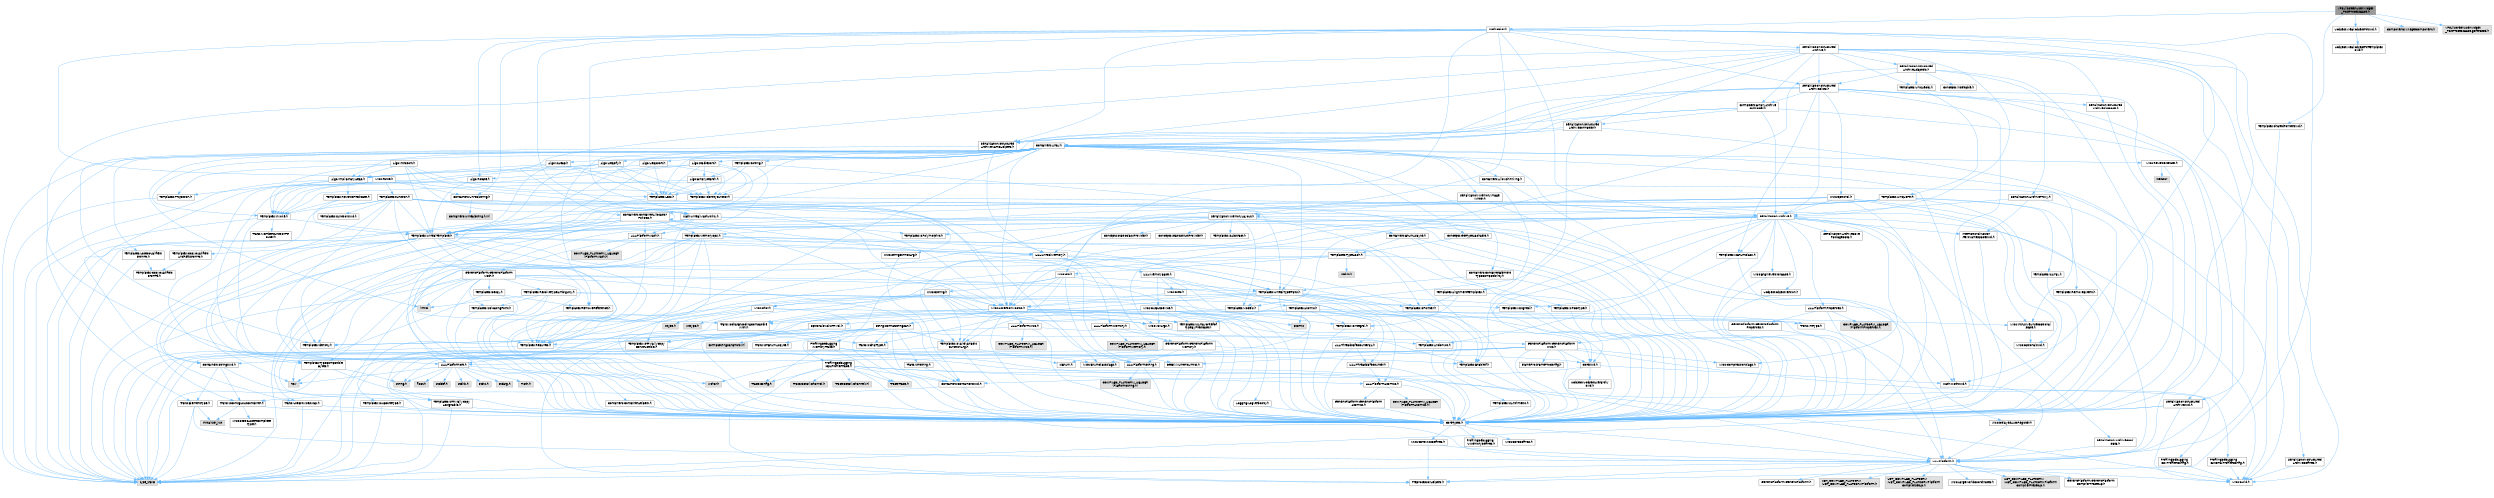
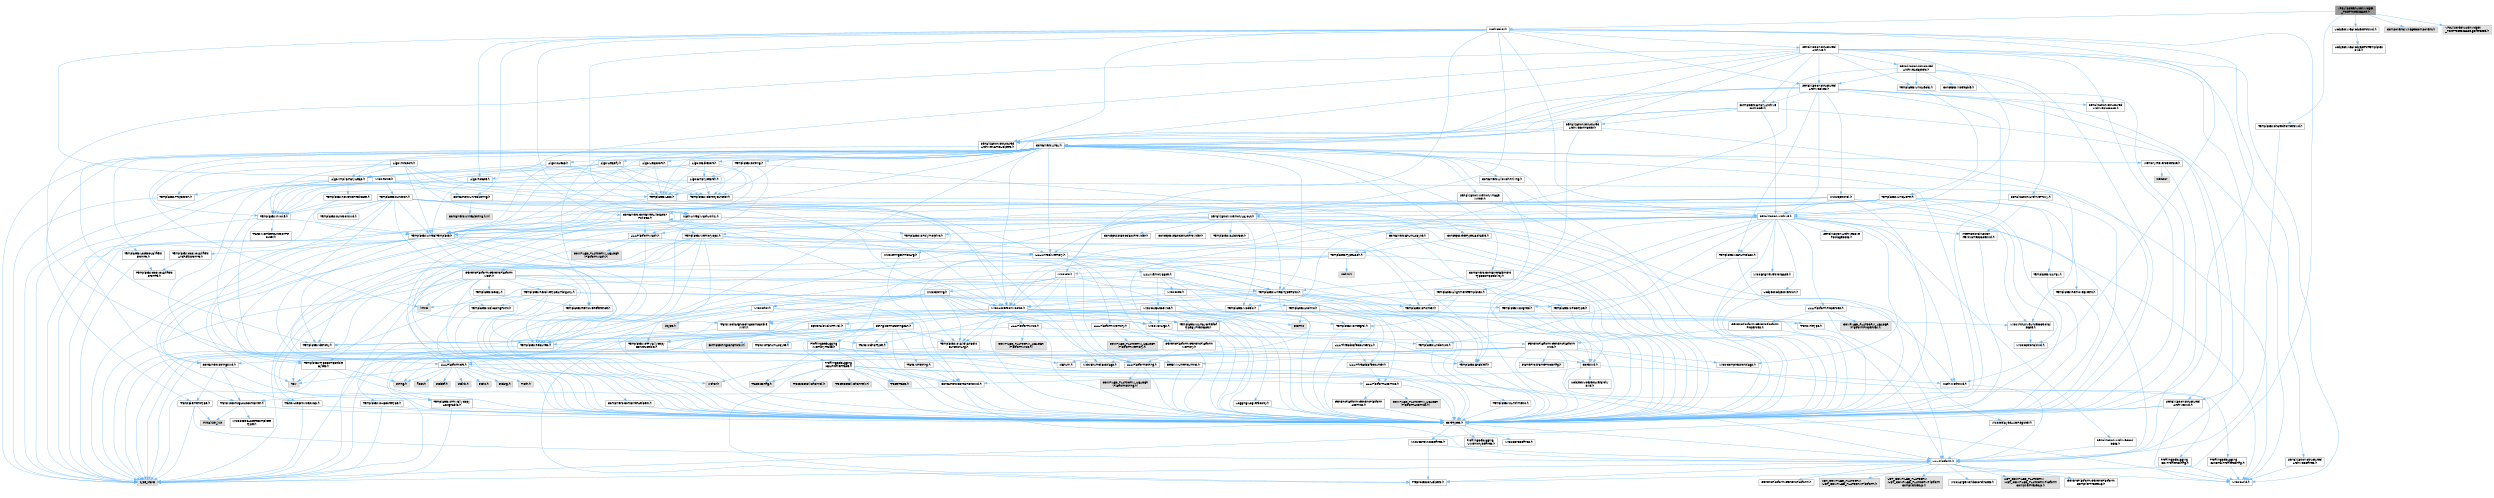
(2162, 163) -> (2162, 163)
(991, 213) -> (1049, 197)
none -> (693, 281)
(692, 326) -> none
none -> (1220, 406)
